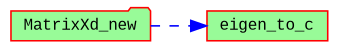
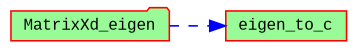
(81, 26) -> (90, 26)
